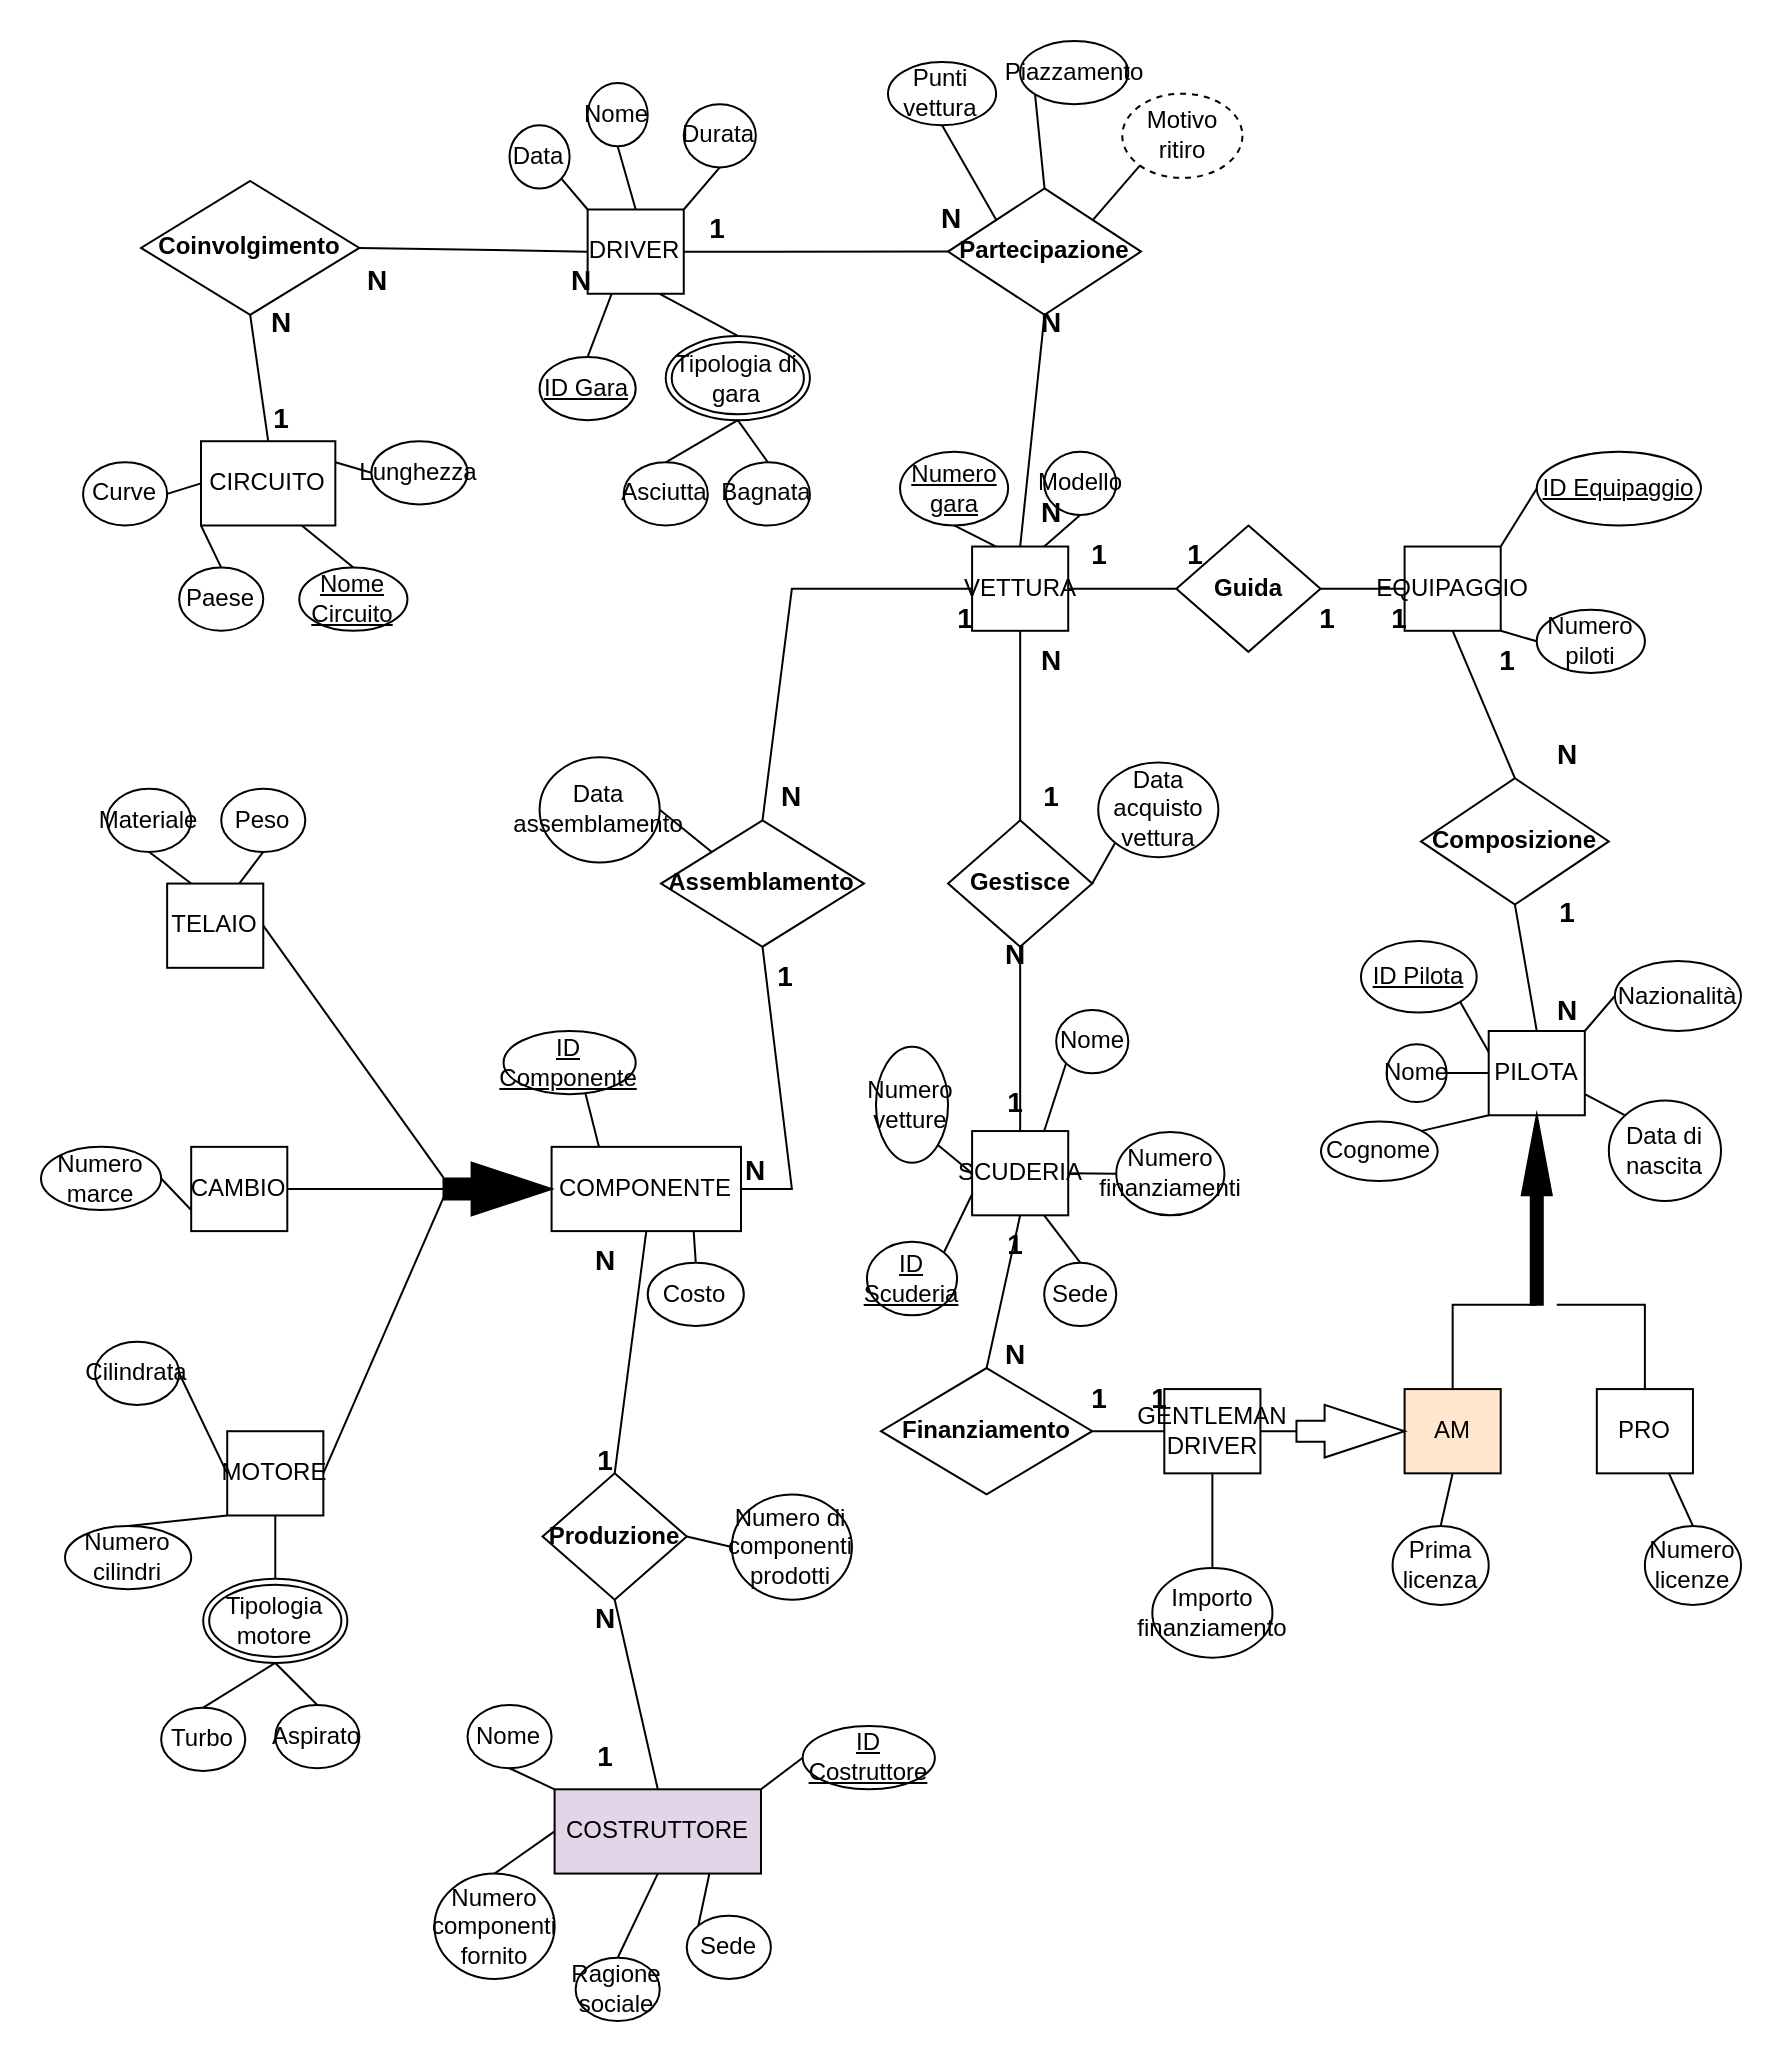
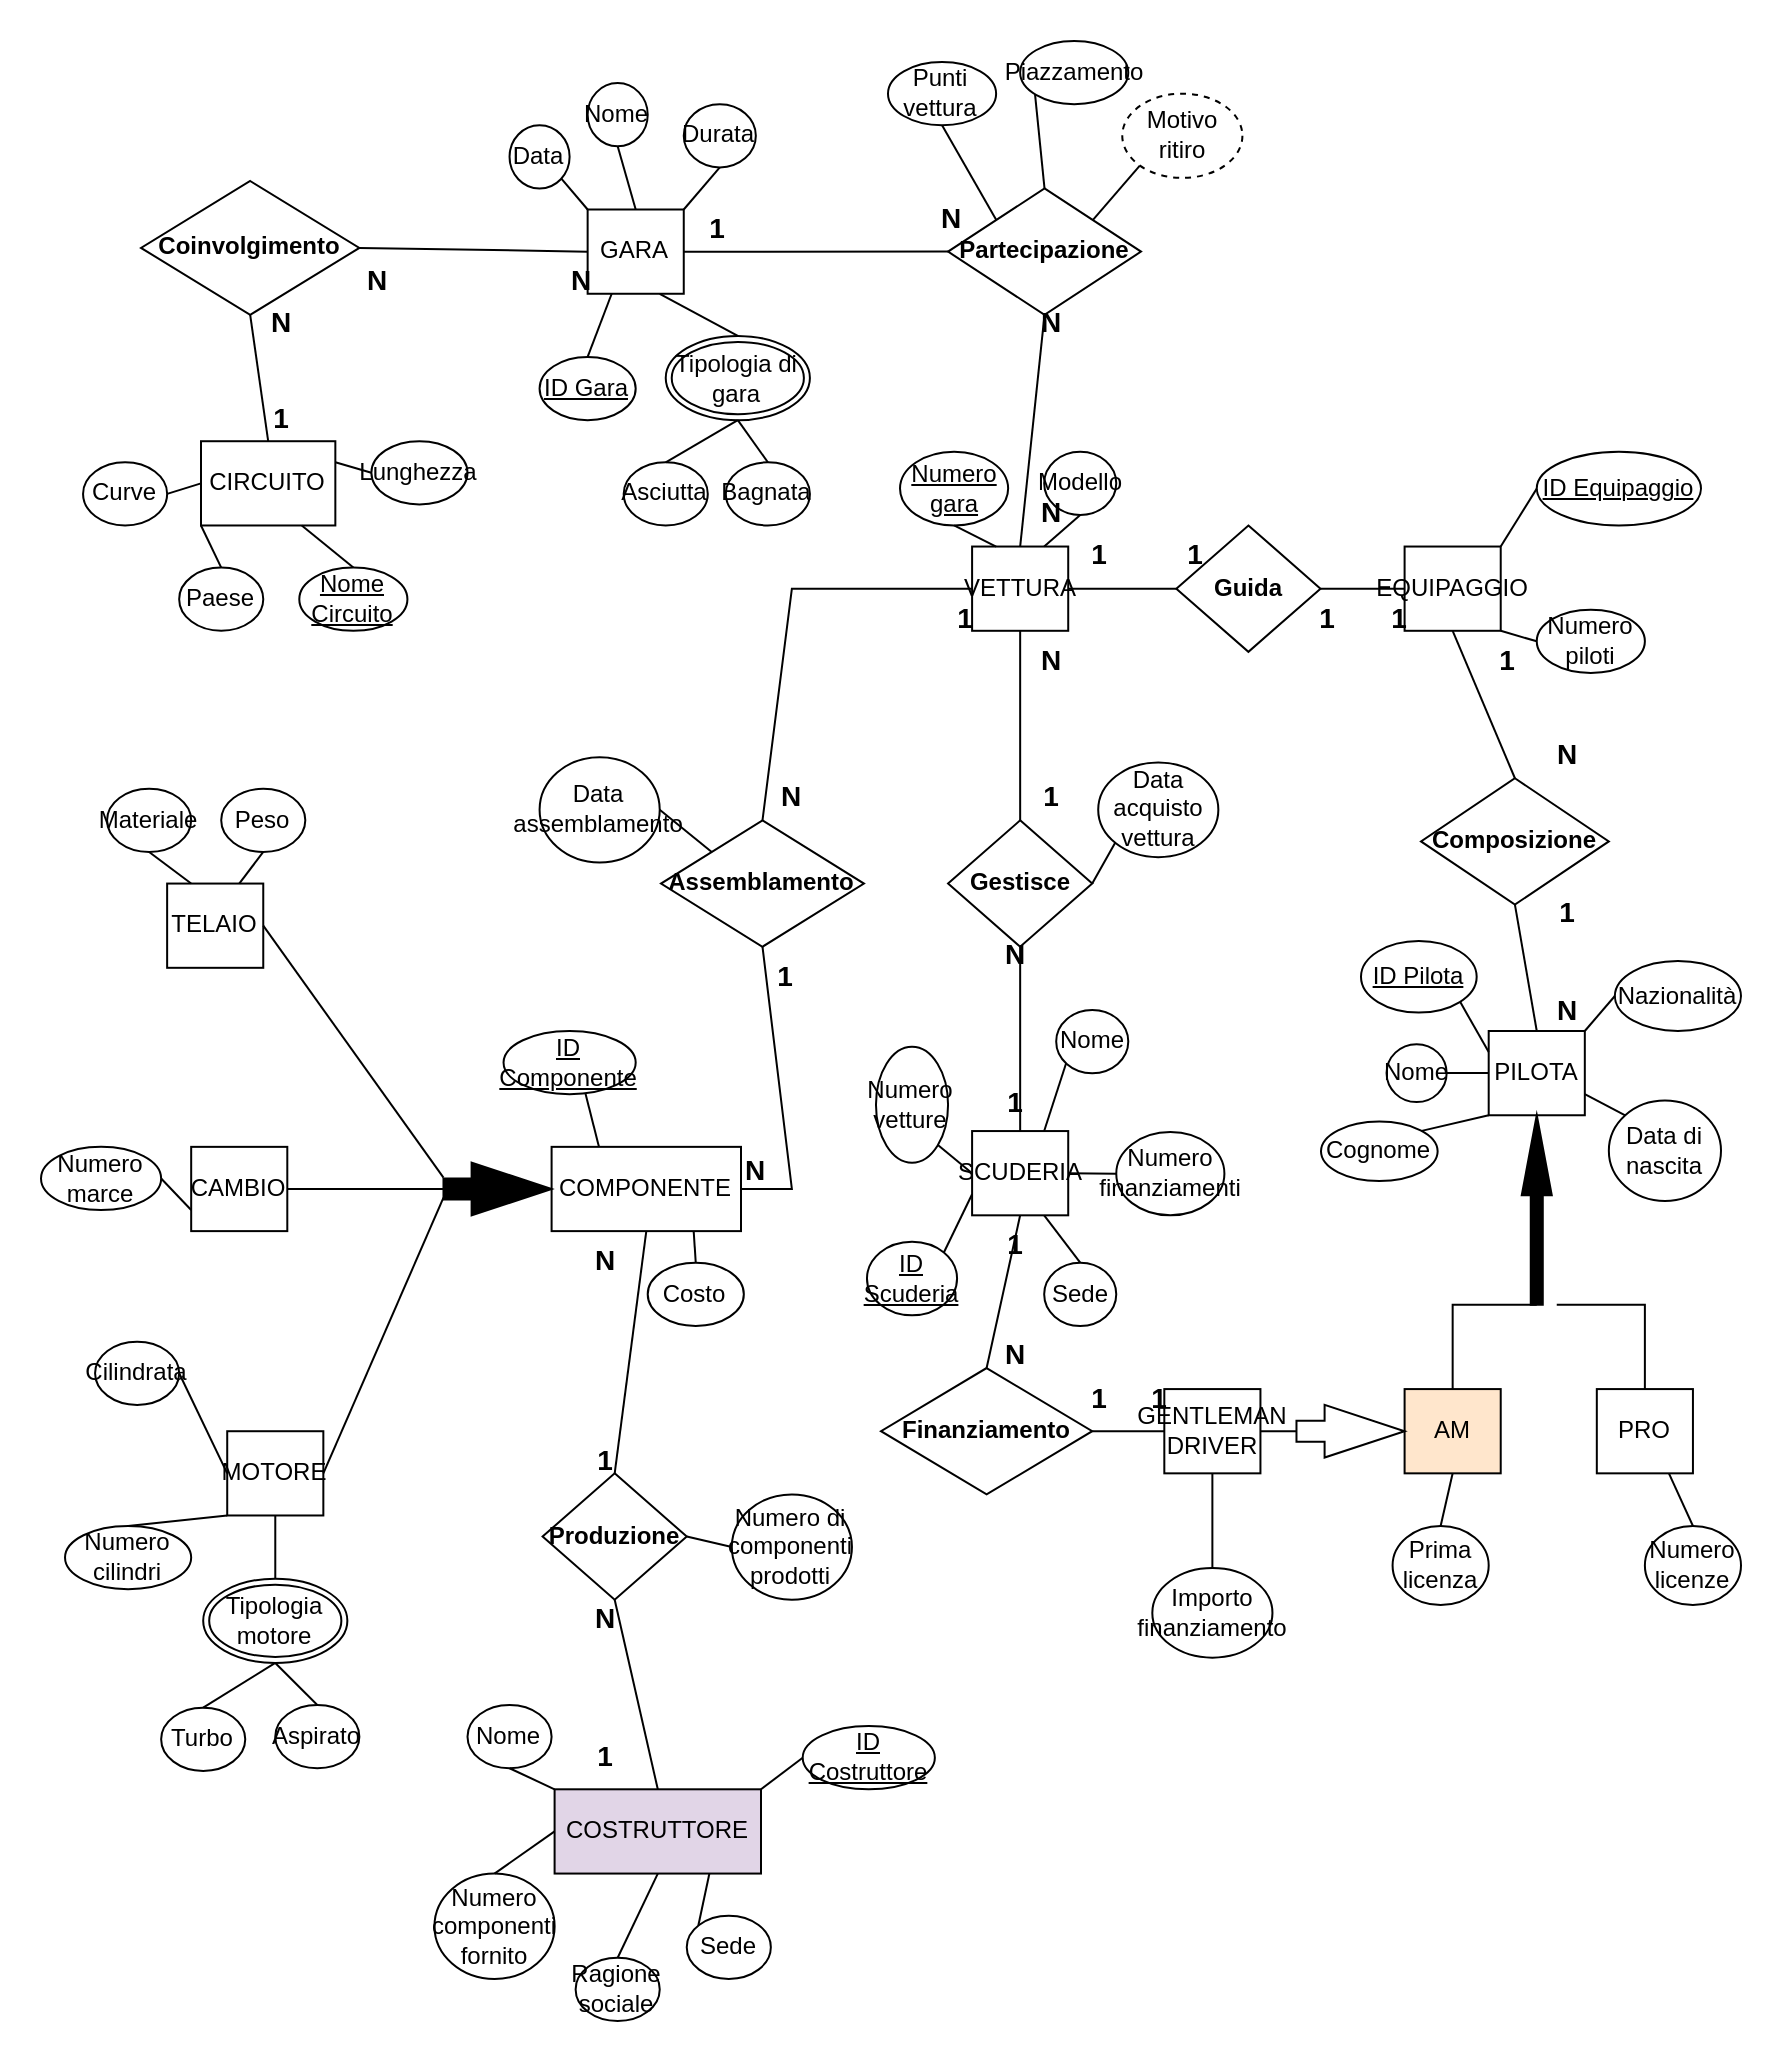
(635, 251) -> (635, 251)
